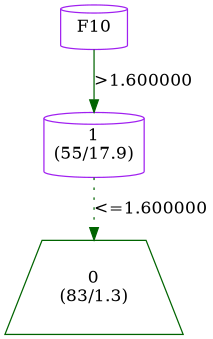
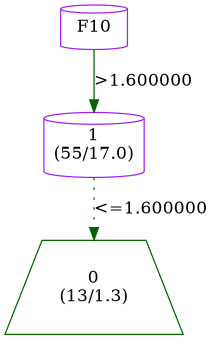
(94, 145) -> (94, 145)
(94, 287) -> (94, 287)
